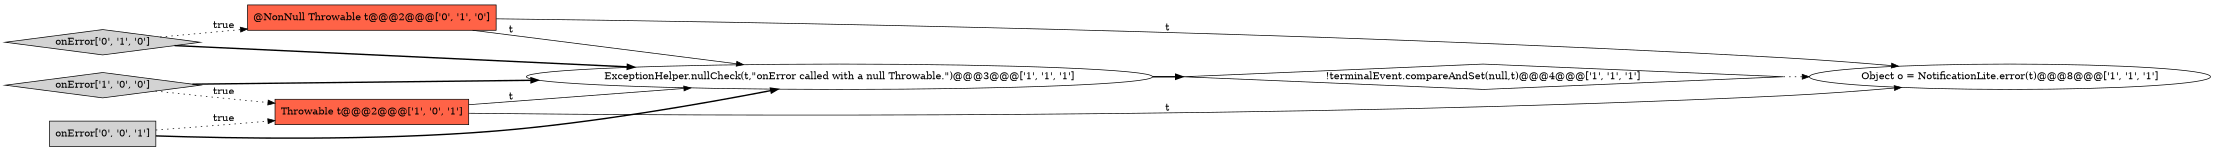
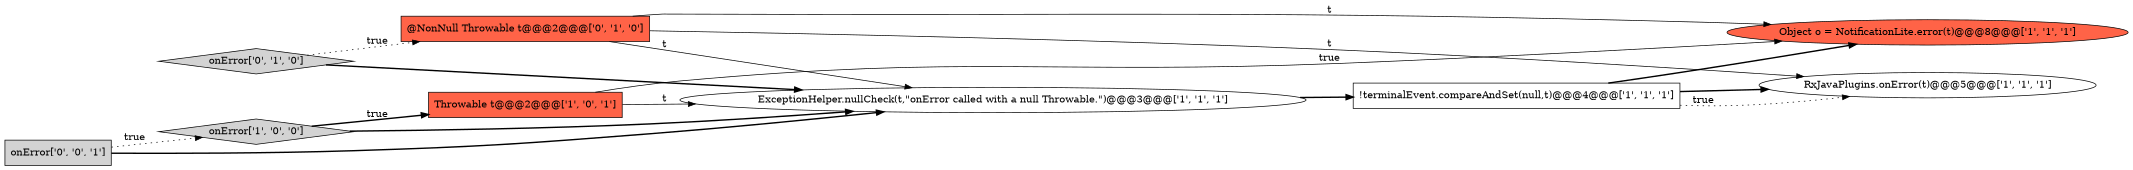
(1483, 77) -> (1517, 96)
(1793, 77) -> (1729, 65)
(2010, 77) -> (1928, 32)
none -> (1928, 85)
(212, 97) -> (366, 121)
(1168, 108) -> (1330, 58)
(212, 126) -> (153, 143)
